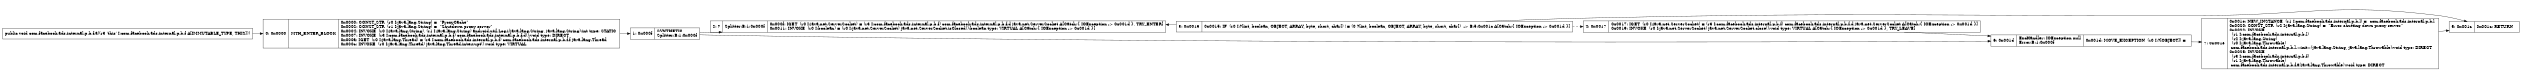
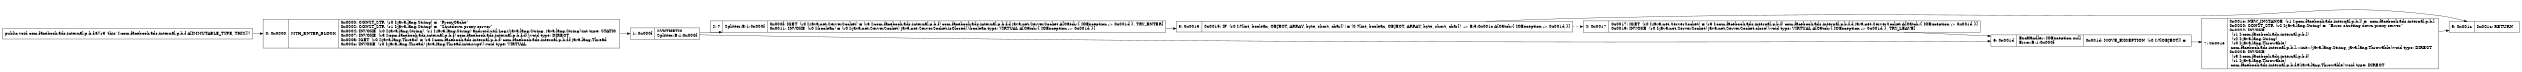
(1173, 25) -> (1170, 29)
